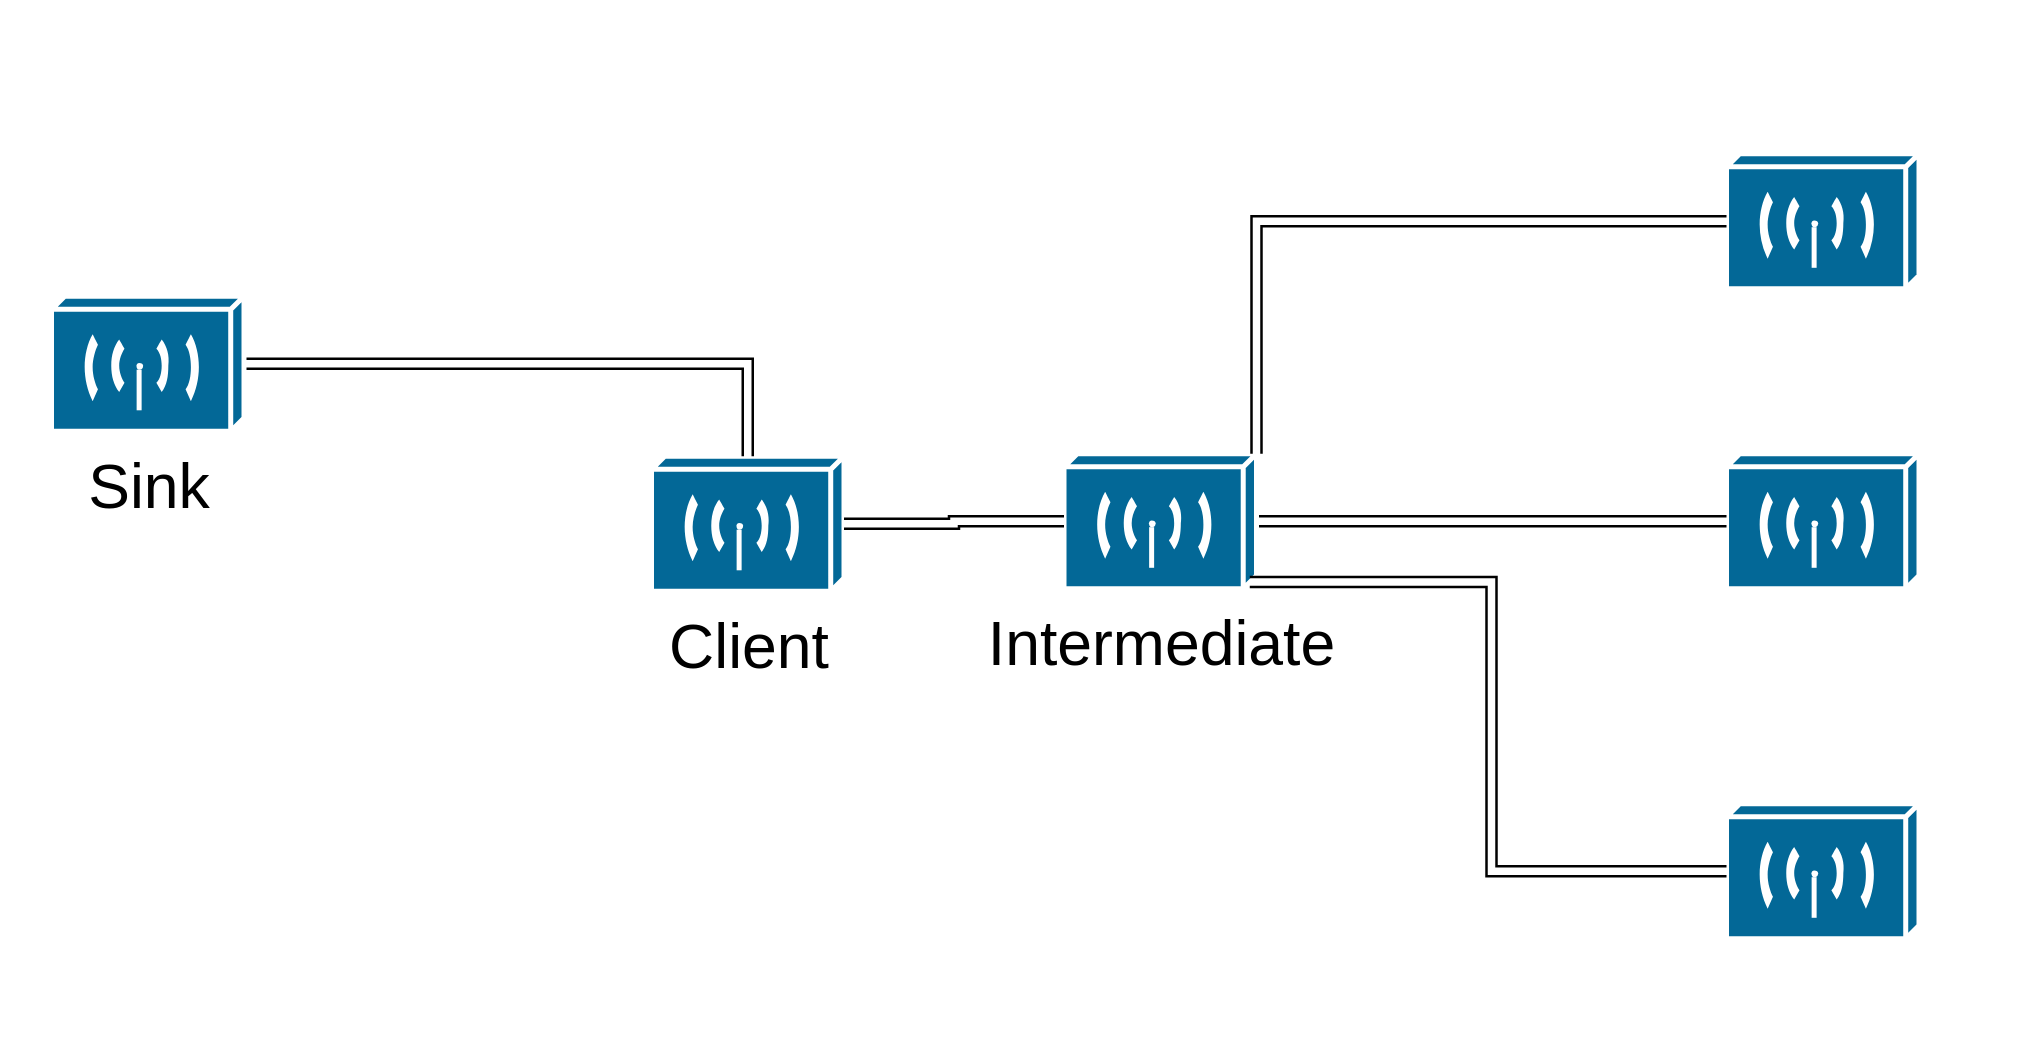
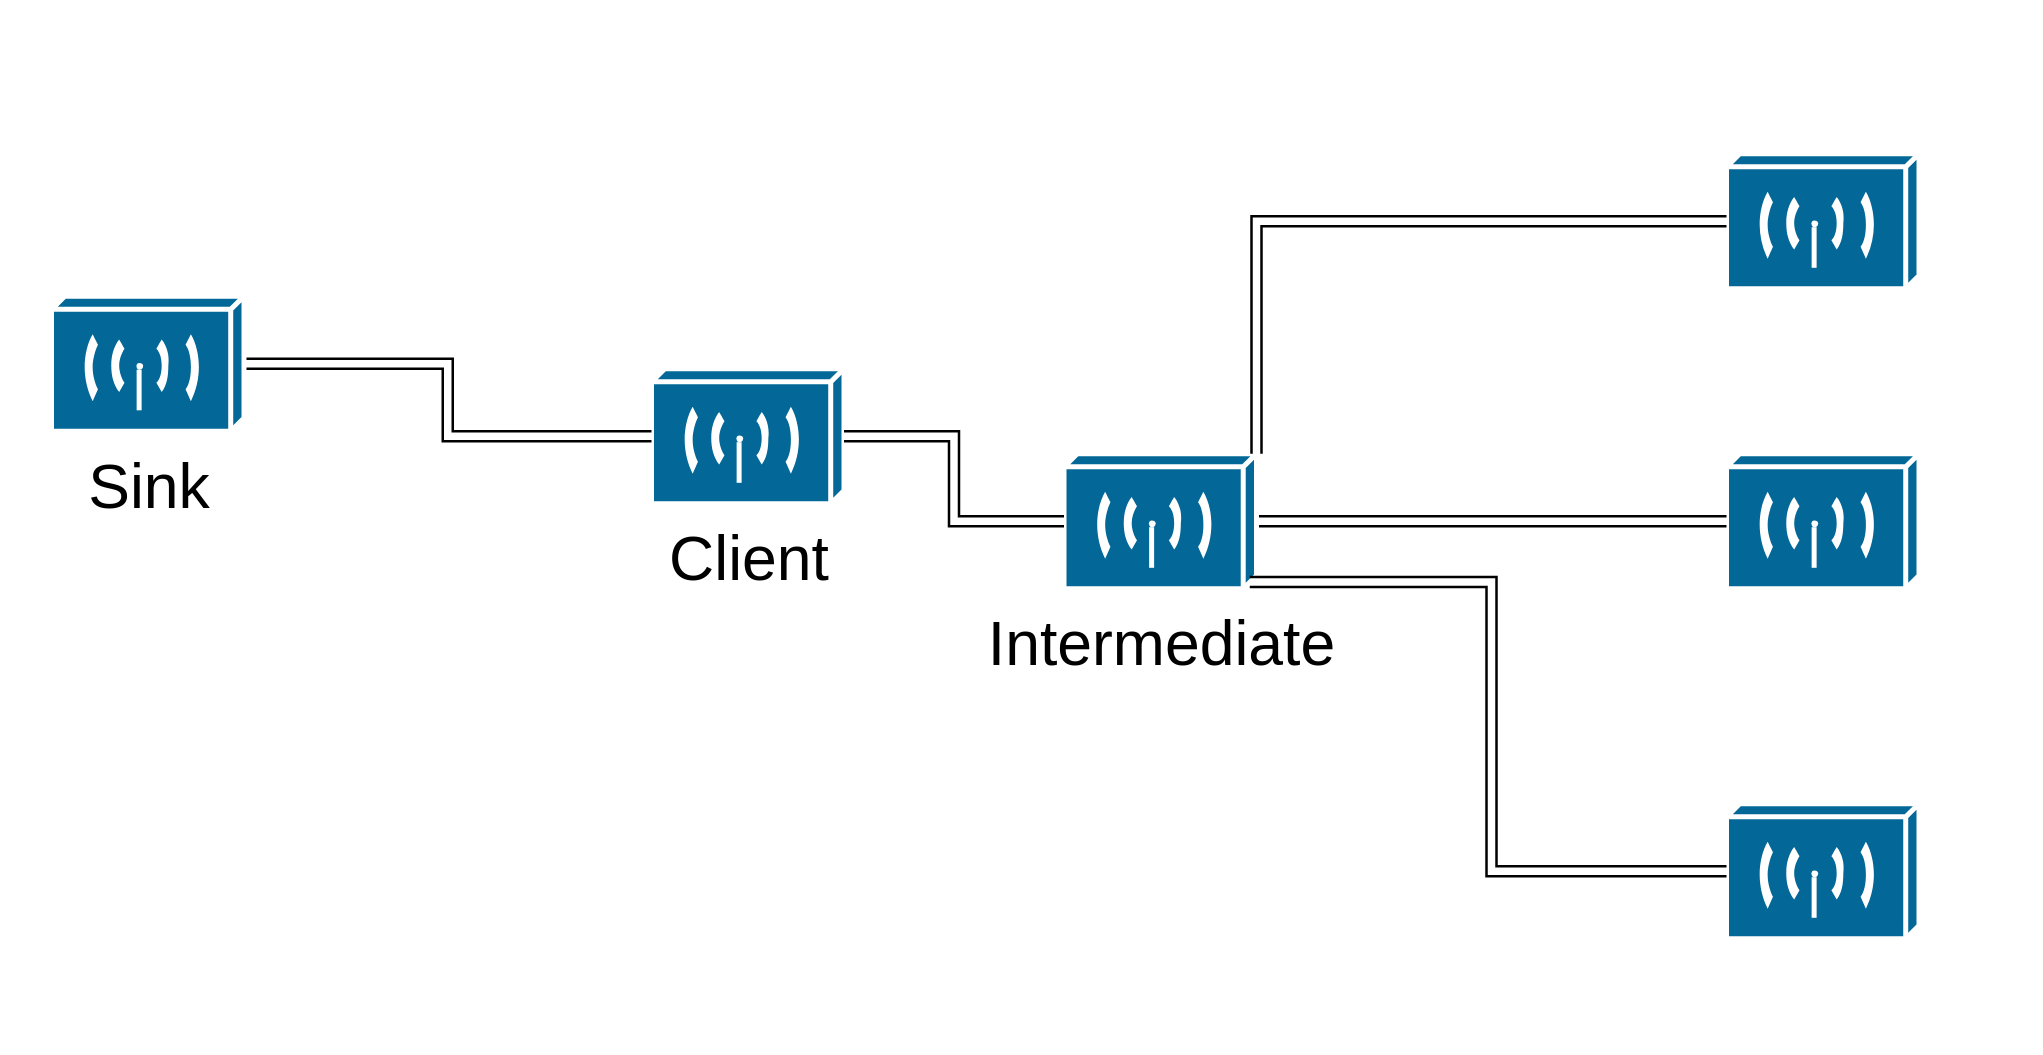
(748, 524) -> (748, 436)
